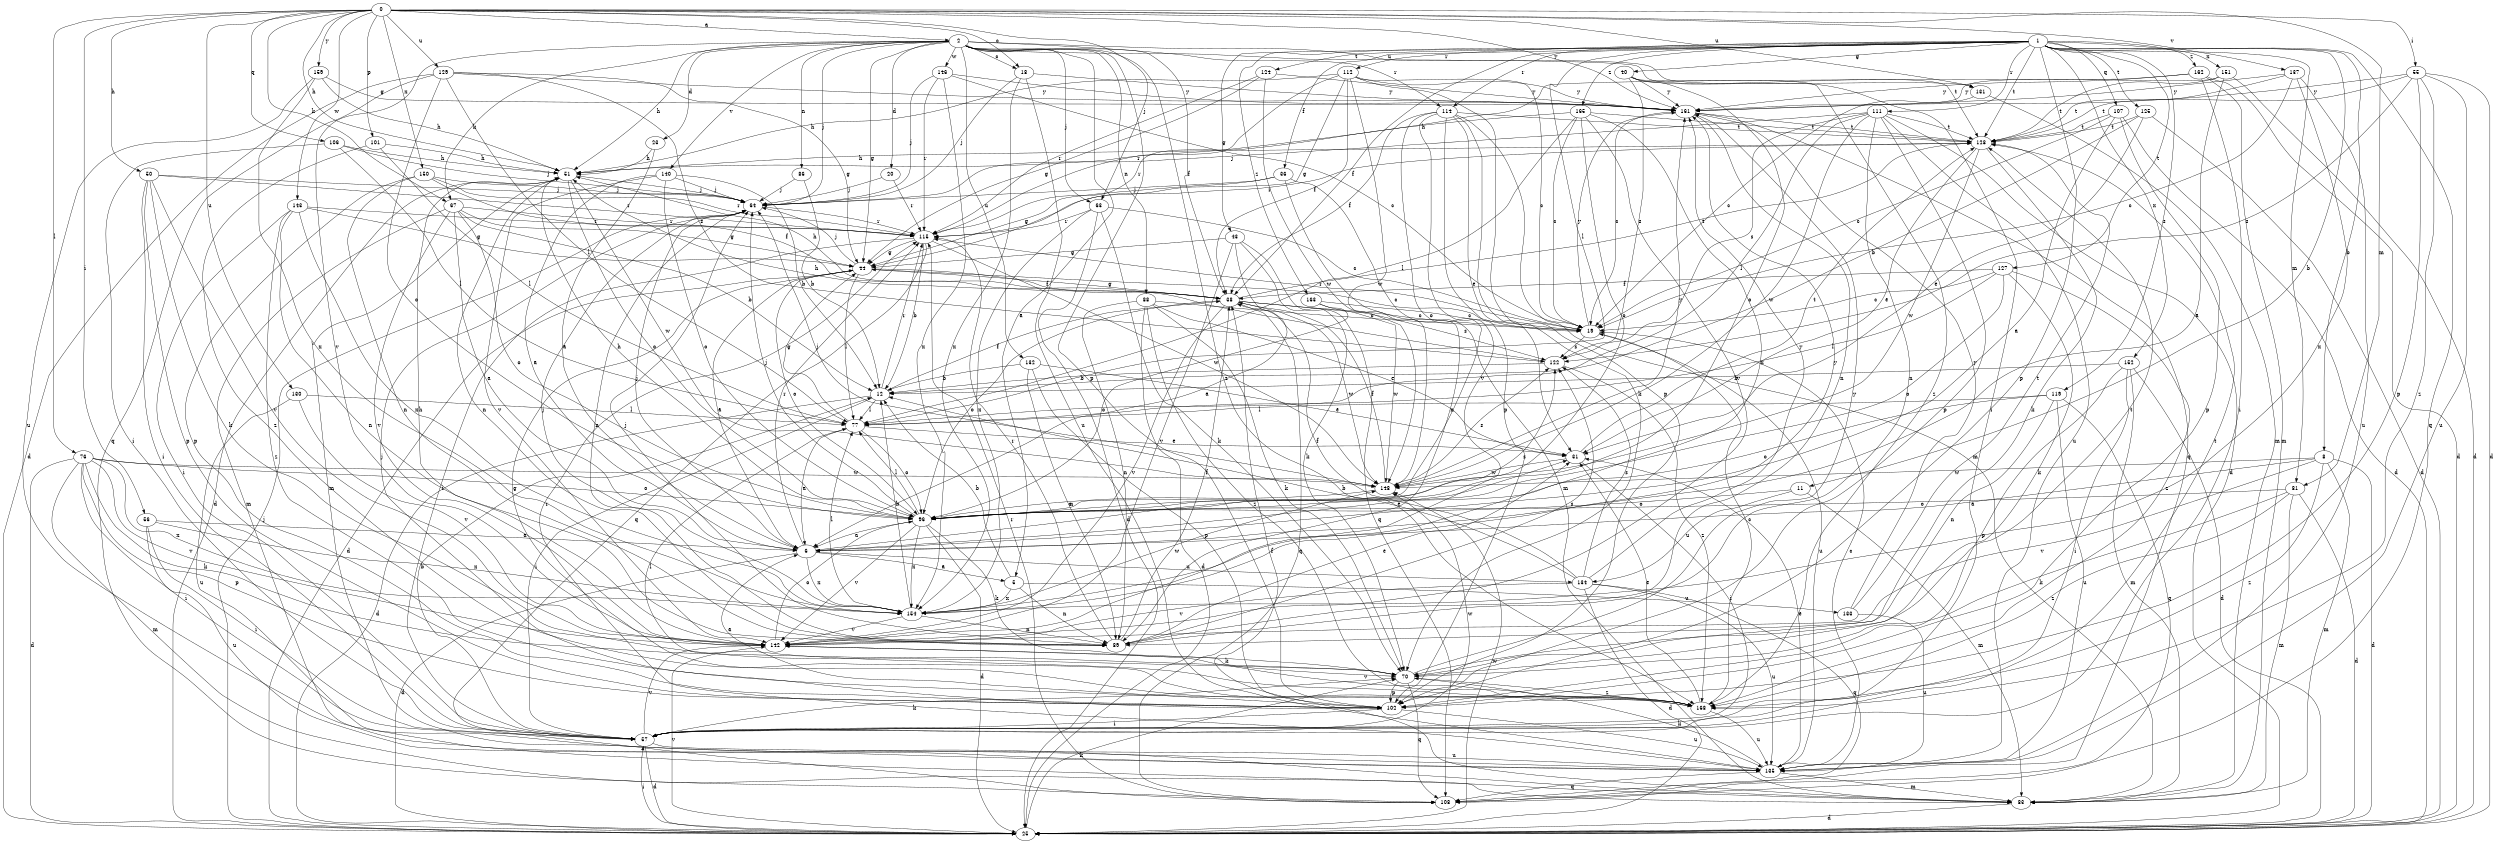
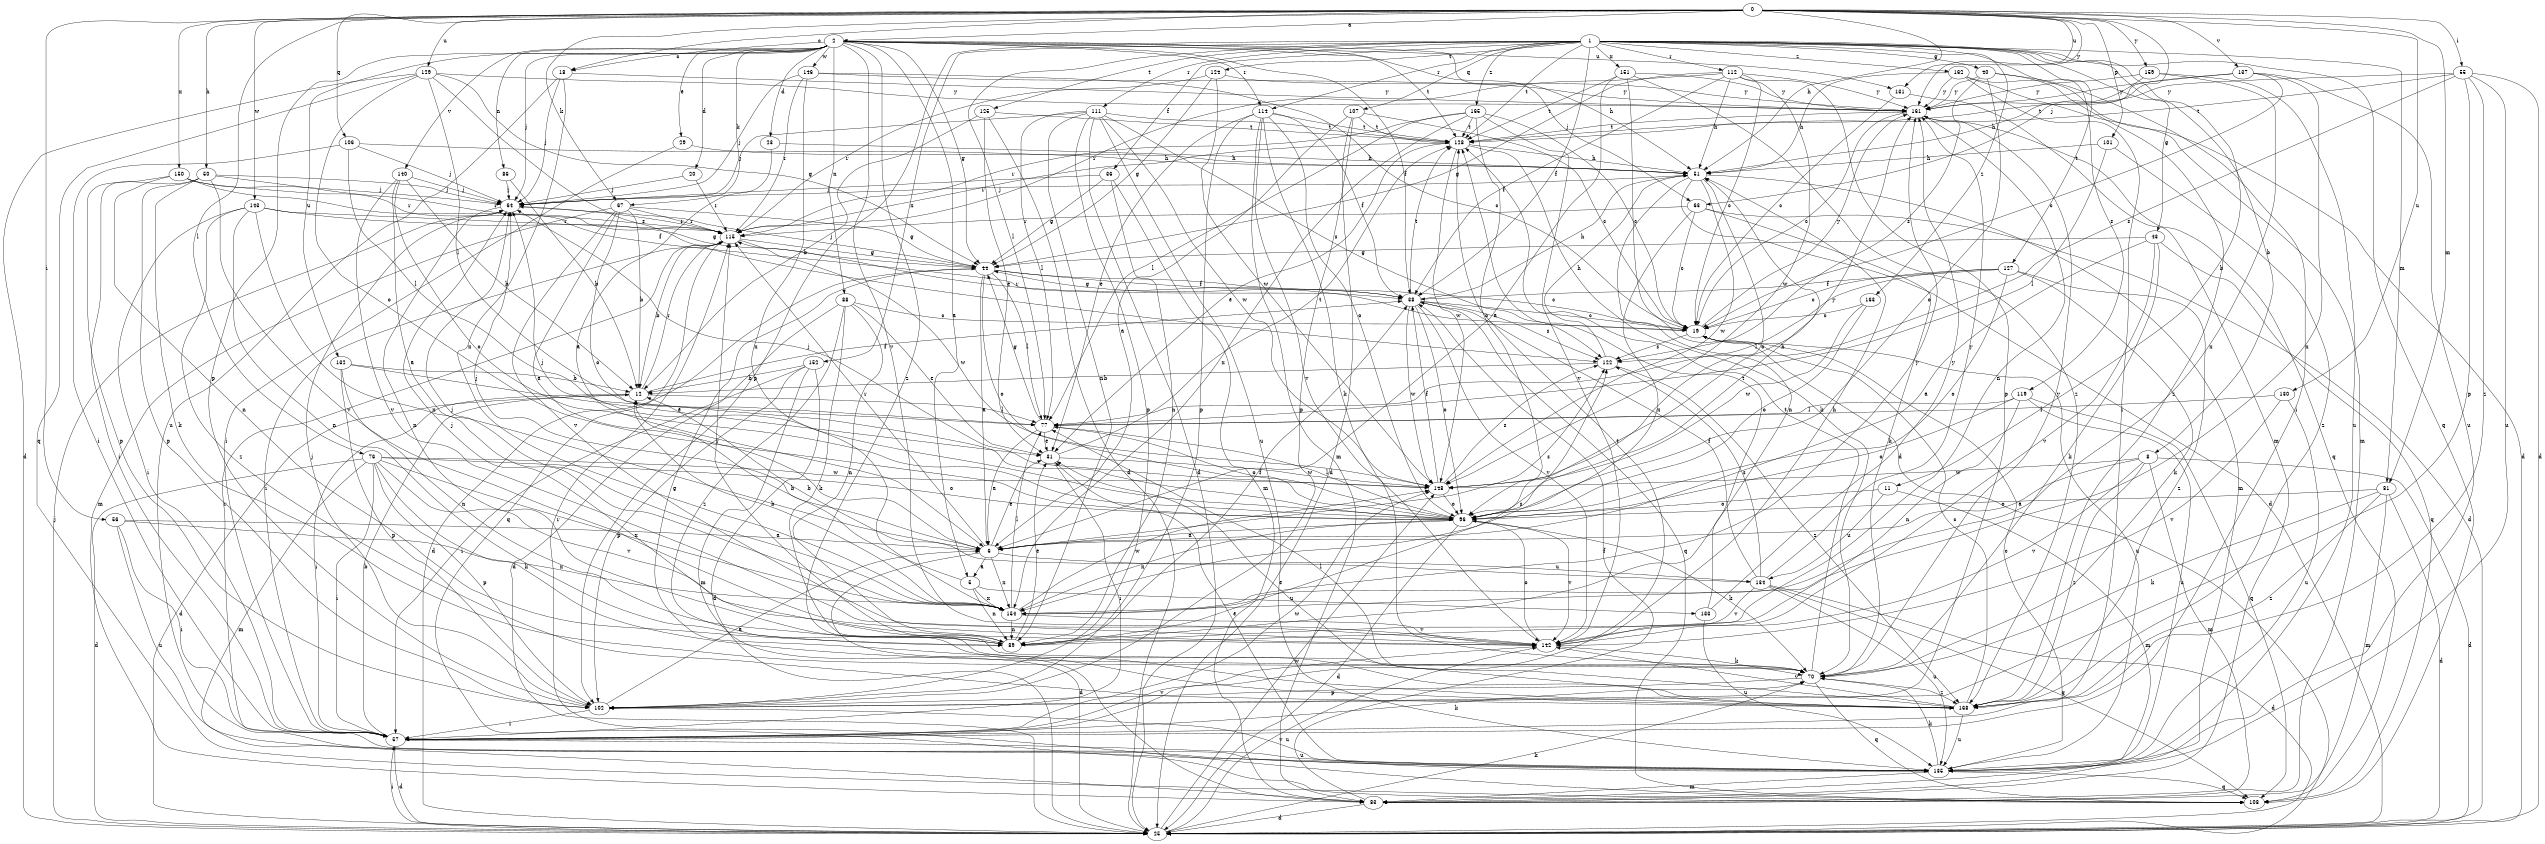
(382, 92) -> (2038, 92)
none -> (683, 143)
none -> (2006, 303)
